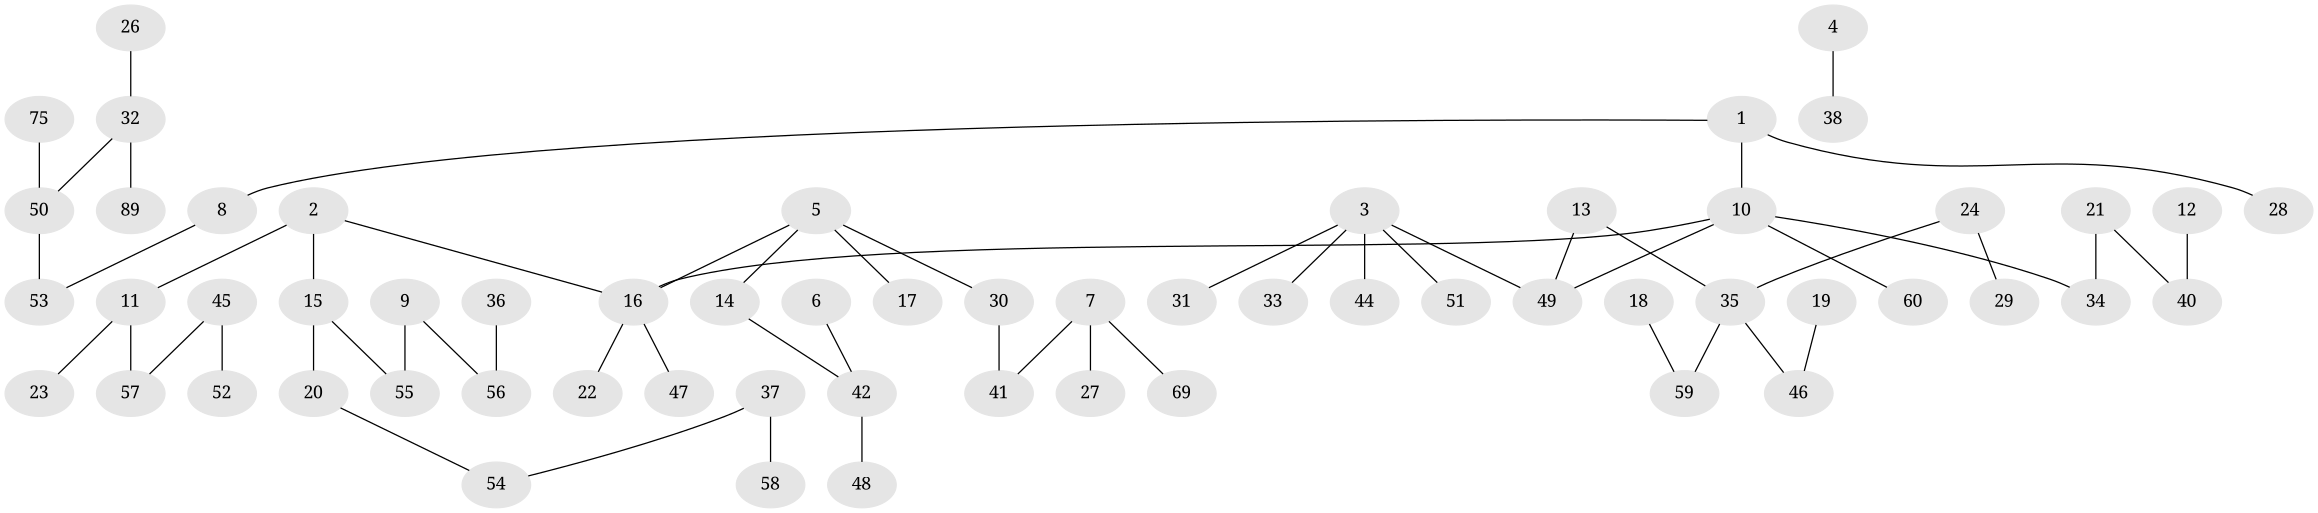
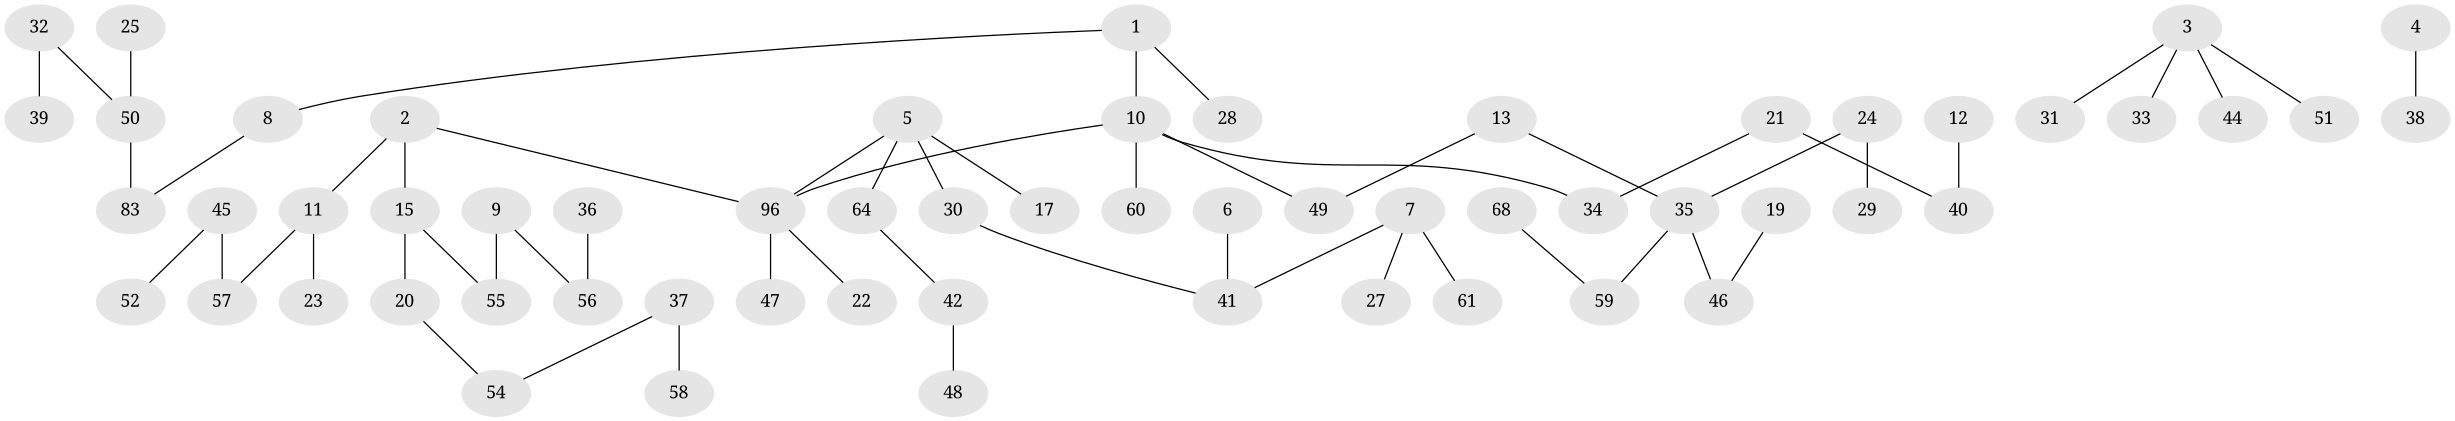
(131, 28) -> none
(39, 119) -> (131, 28)
(131, 211) -> (39, 119)
(1456, 256) -> none
(39, 302) -> (131, 211)
(633, 302) -> (771, 211)
(725, 302) -> (862, 211)
(1639, 302) -> (1502, 211)
(839, 348) -> (1228, 257)
(1182, 394) -> (1467, 302)
